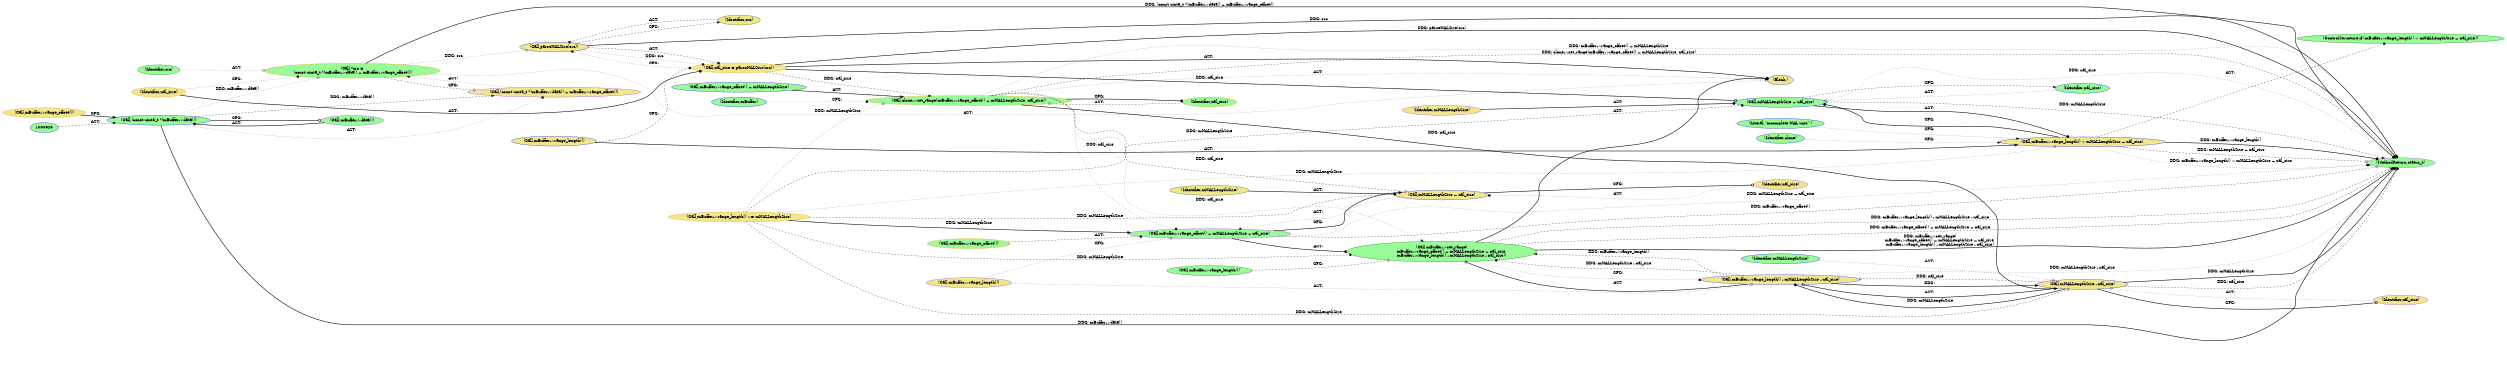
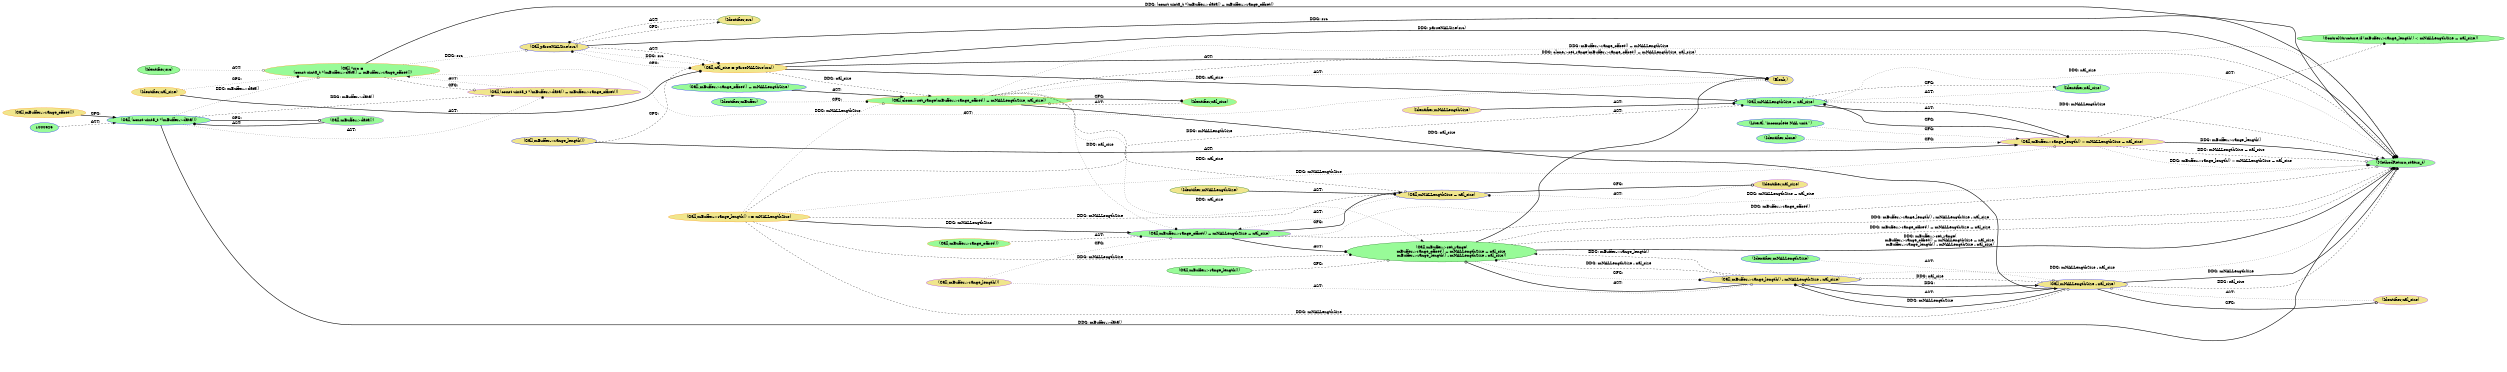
(2082, 142) -> (2082, 142)
